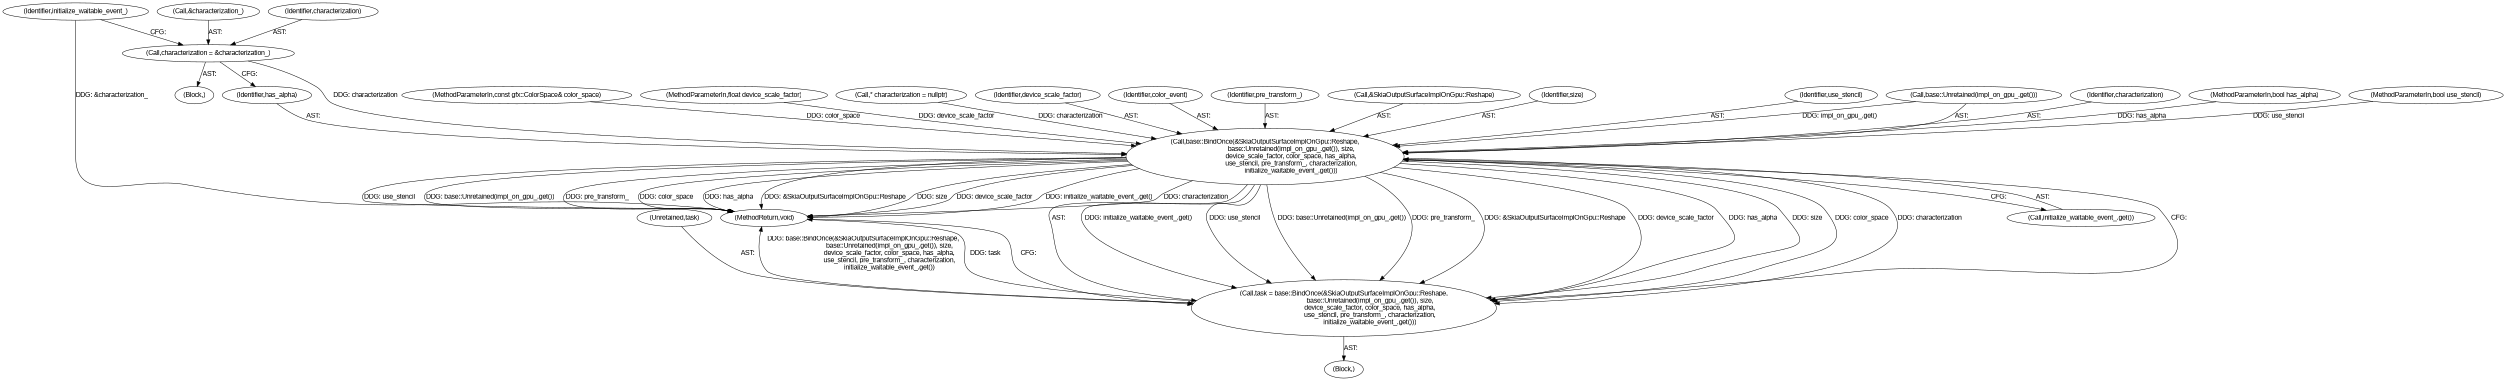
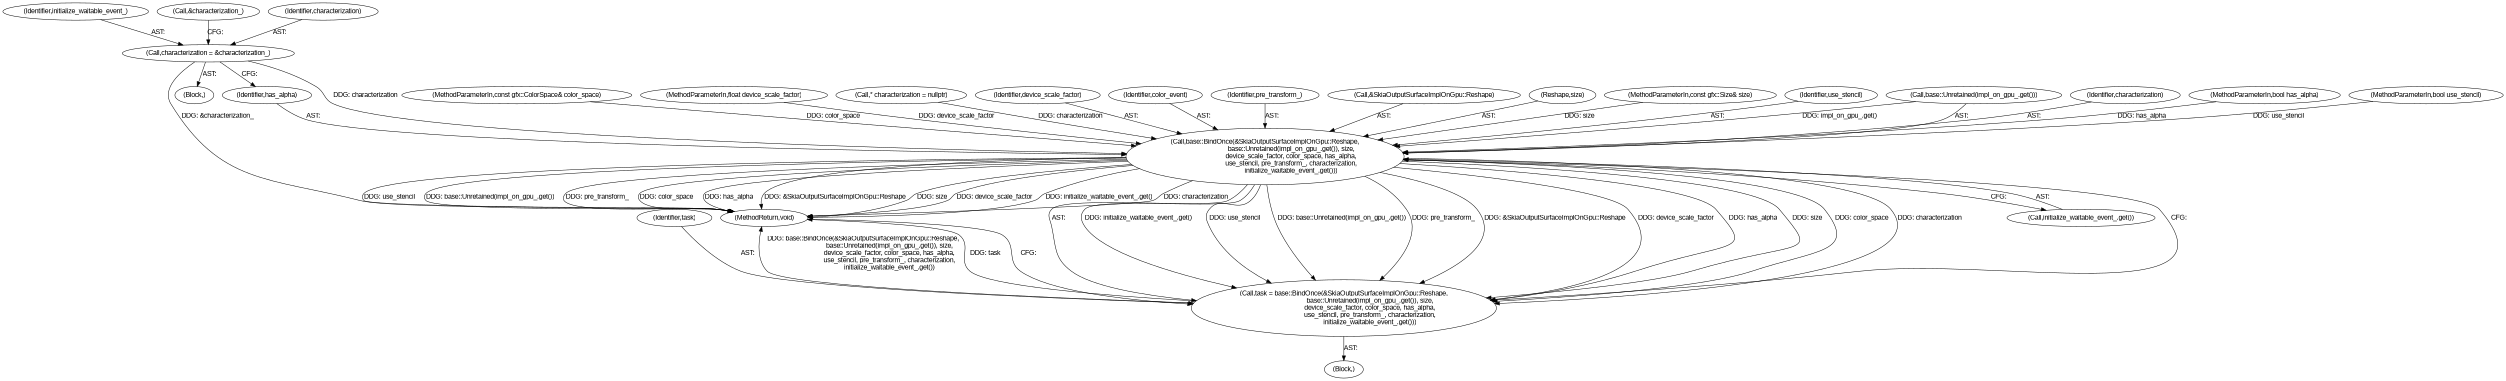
(159, 32) -> (159, 32)
(216, 32) -> (216, 32)
(1563, 95) -> (1563, 95)
none -> (1690, 95)
(325, 202) -> (360, 200)
(674, 218) -> (674, 218)
